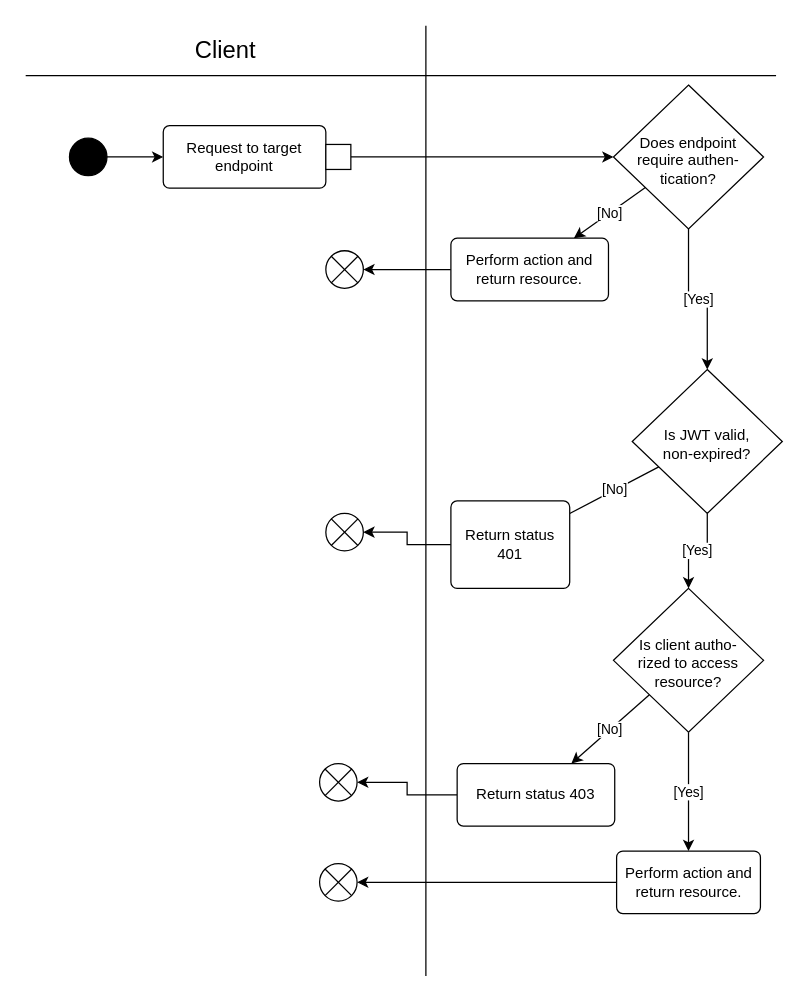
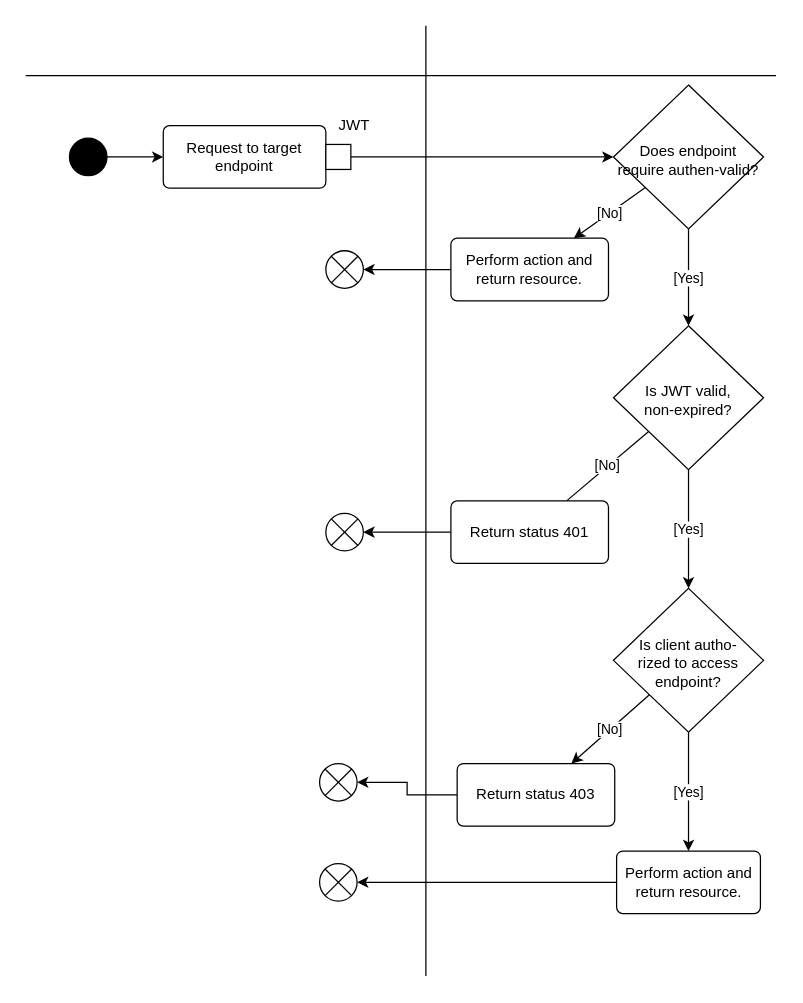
(226, 51) -> none
none -> (354, 126)
(688, 161) -> (688, 161)
(707, 441) -> (688, 398)
(510, 544) -> (529, 532)
(688, 663) -> (688, 663)
